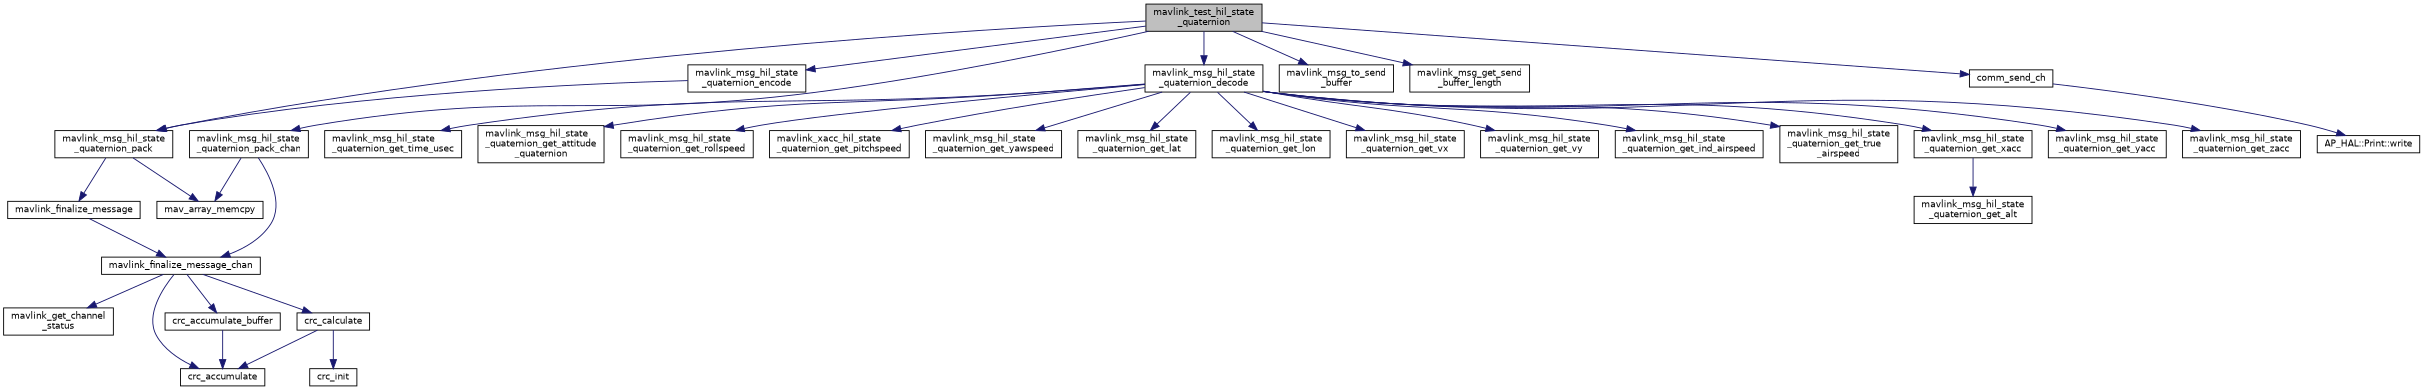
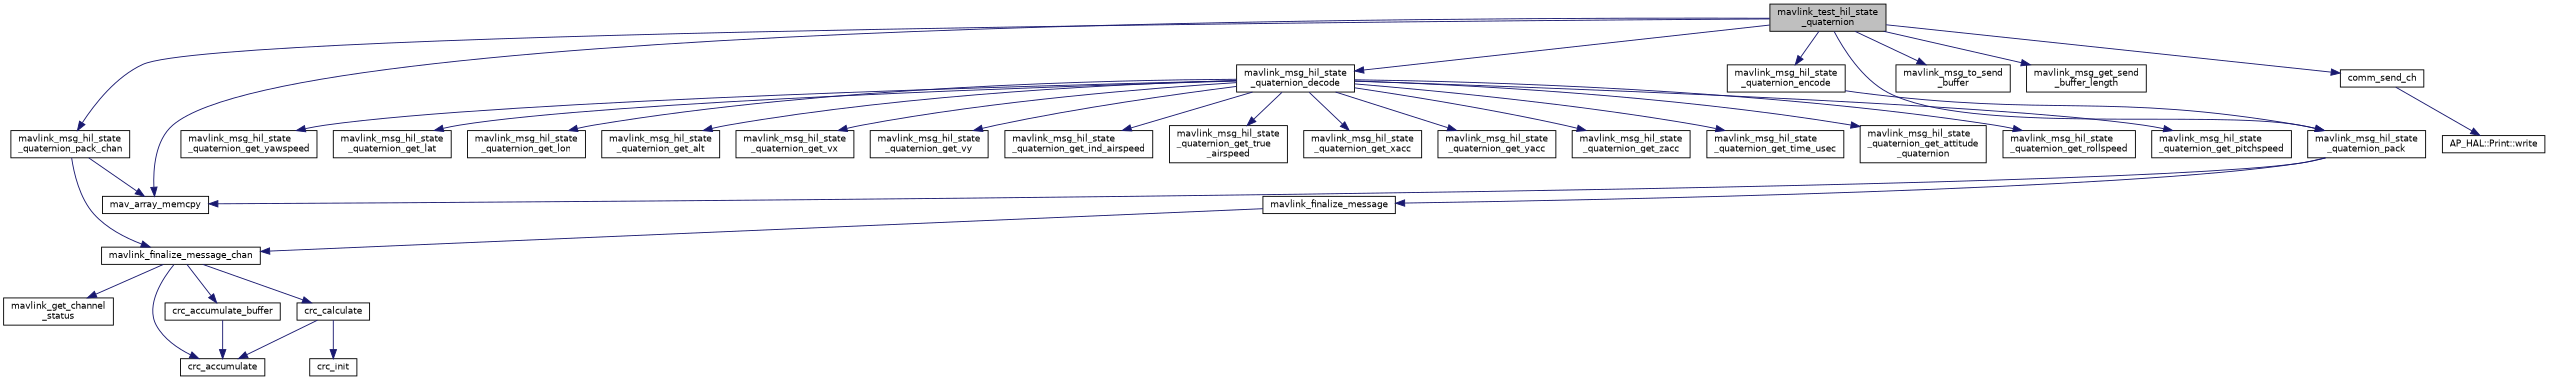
none -> (808, 37)
(839, 144) -> (2222, 144)
(1973, 172) -> (960, 96)
